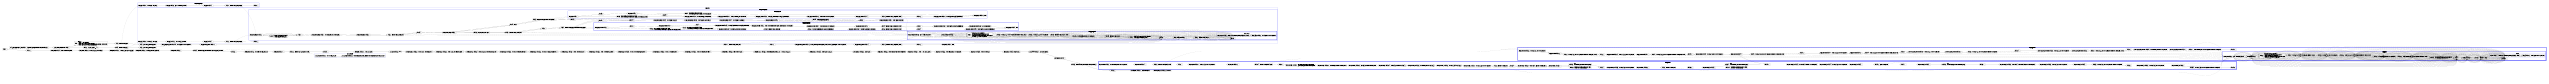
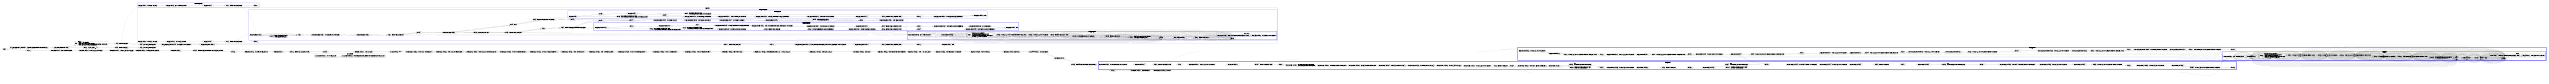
(1884, 64) -> (1884, 64)
